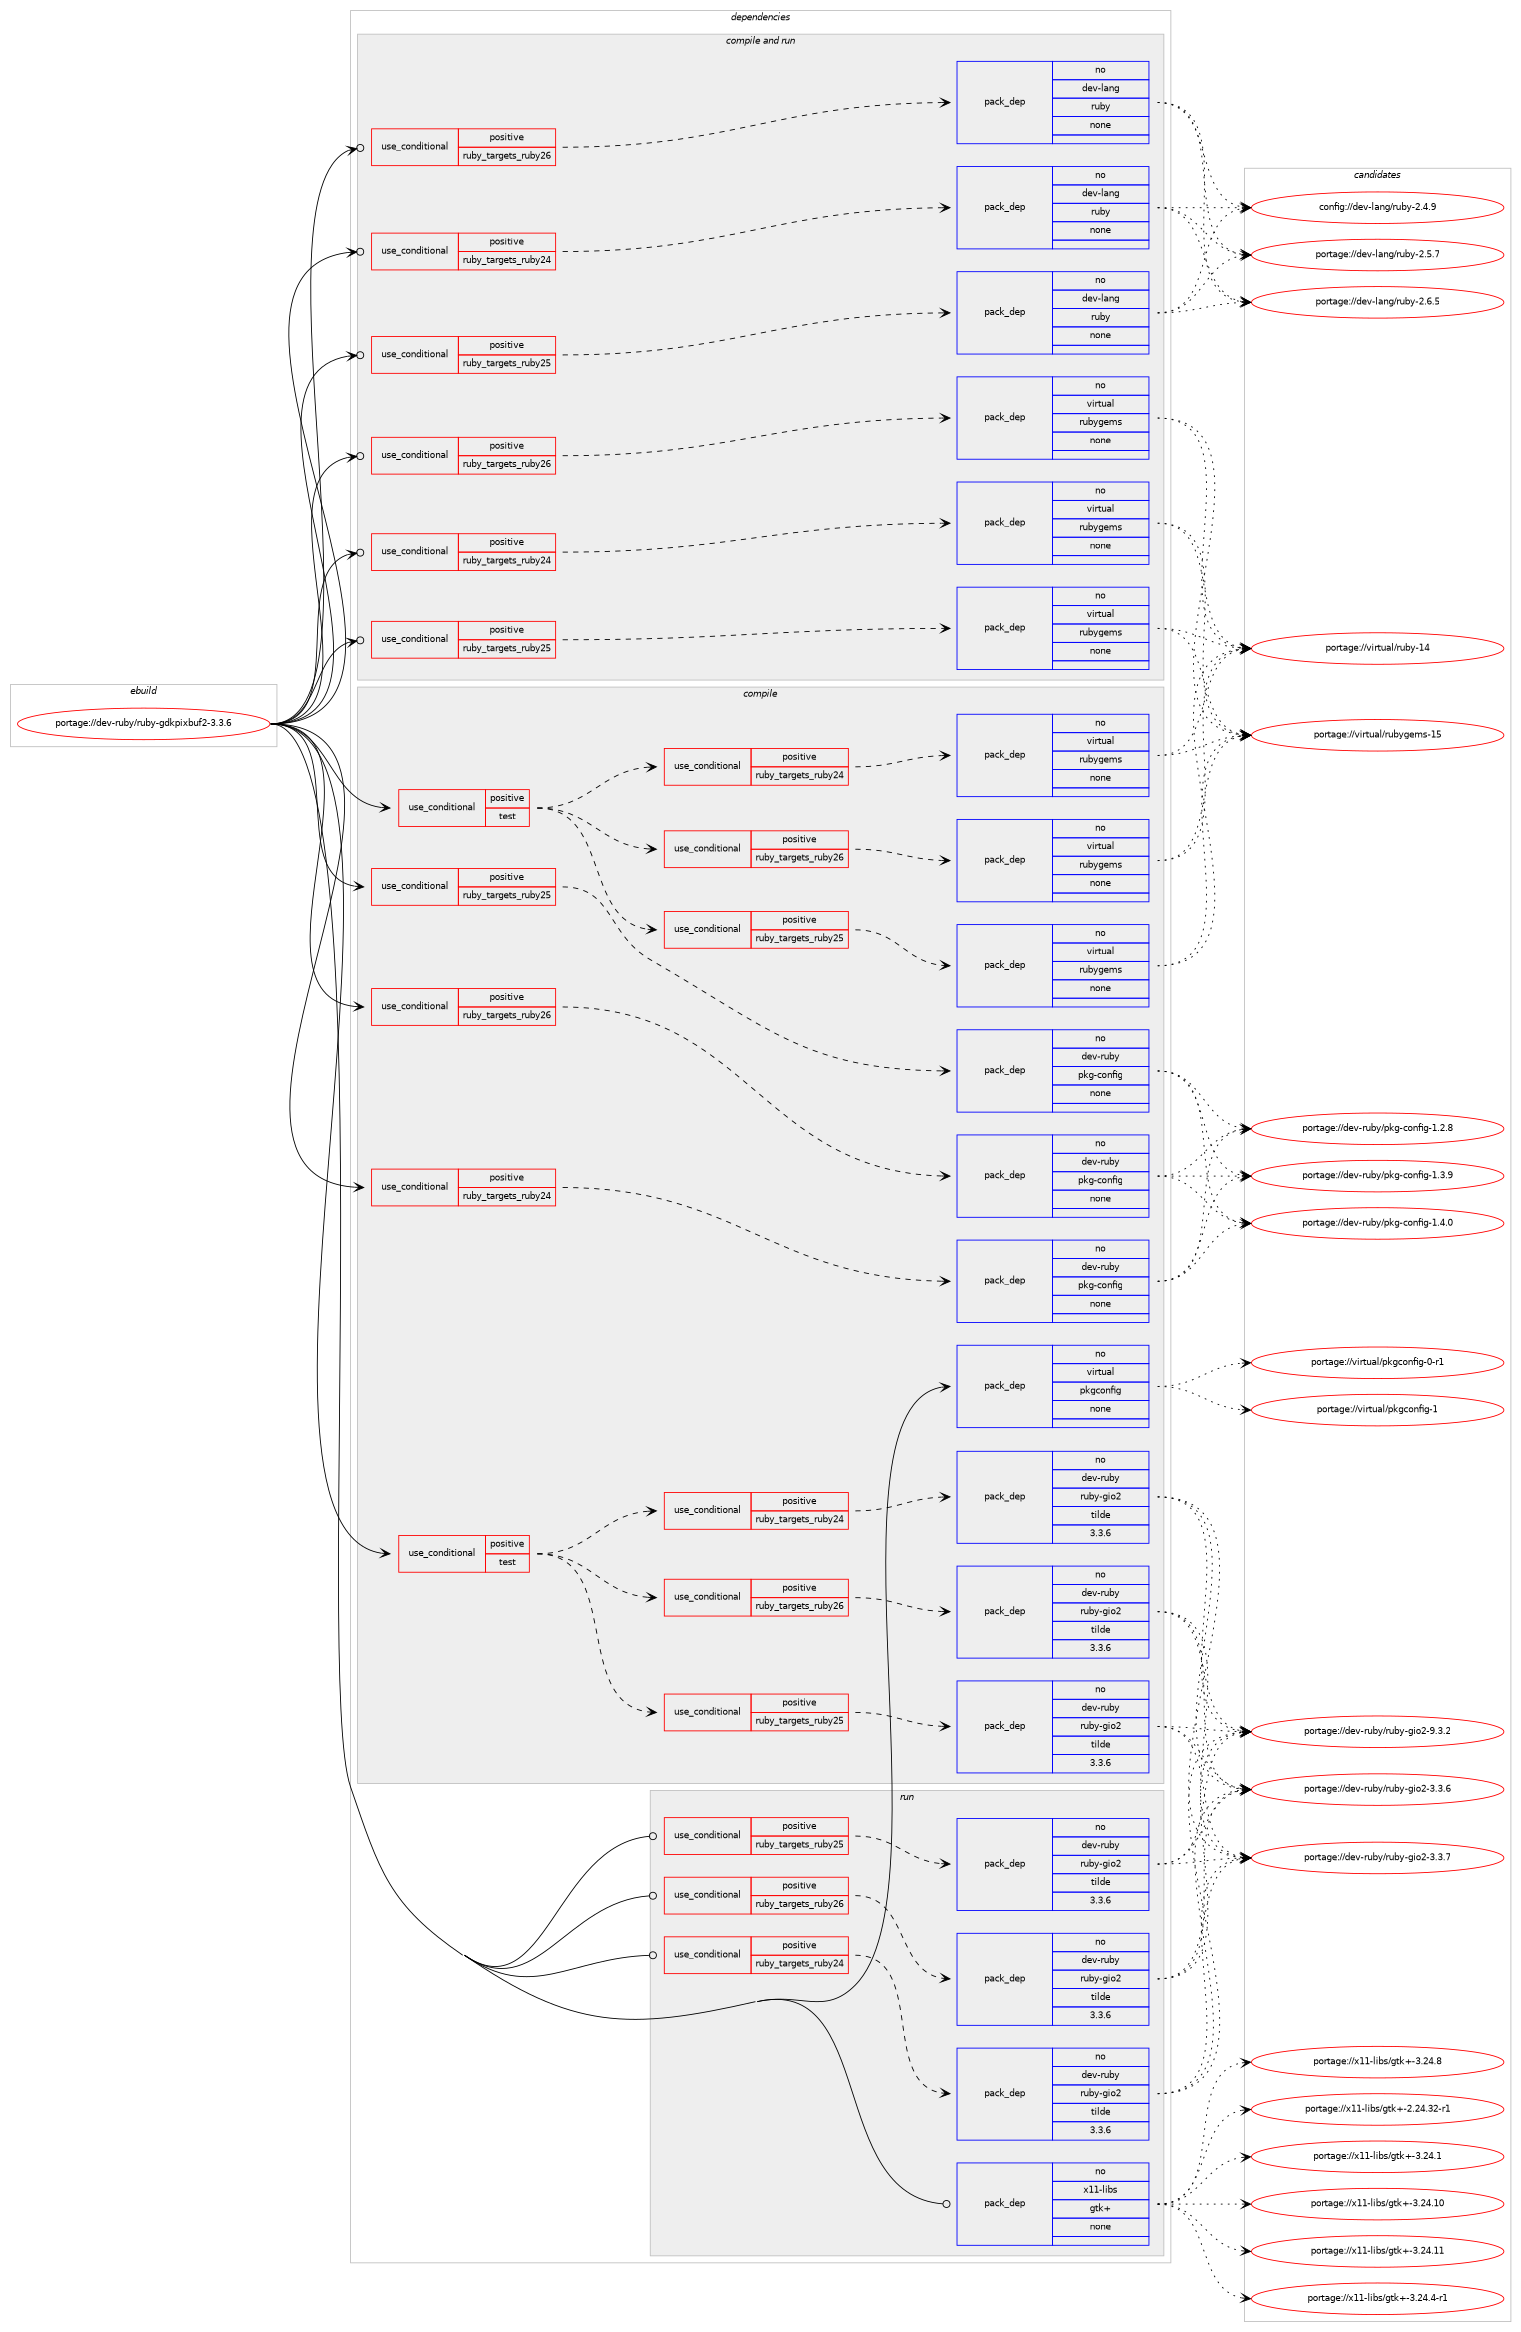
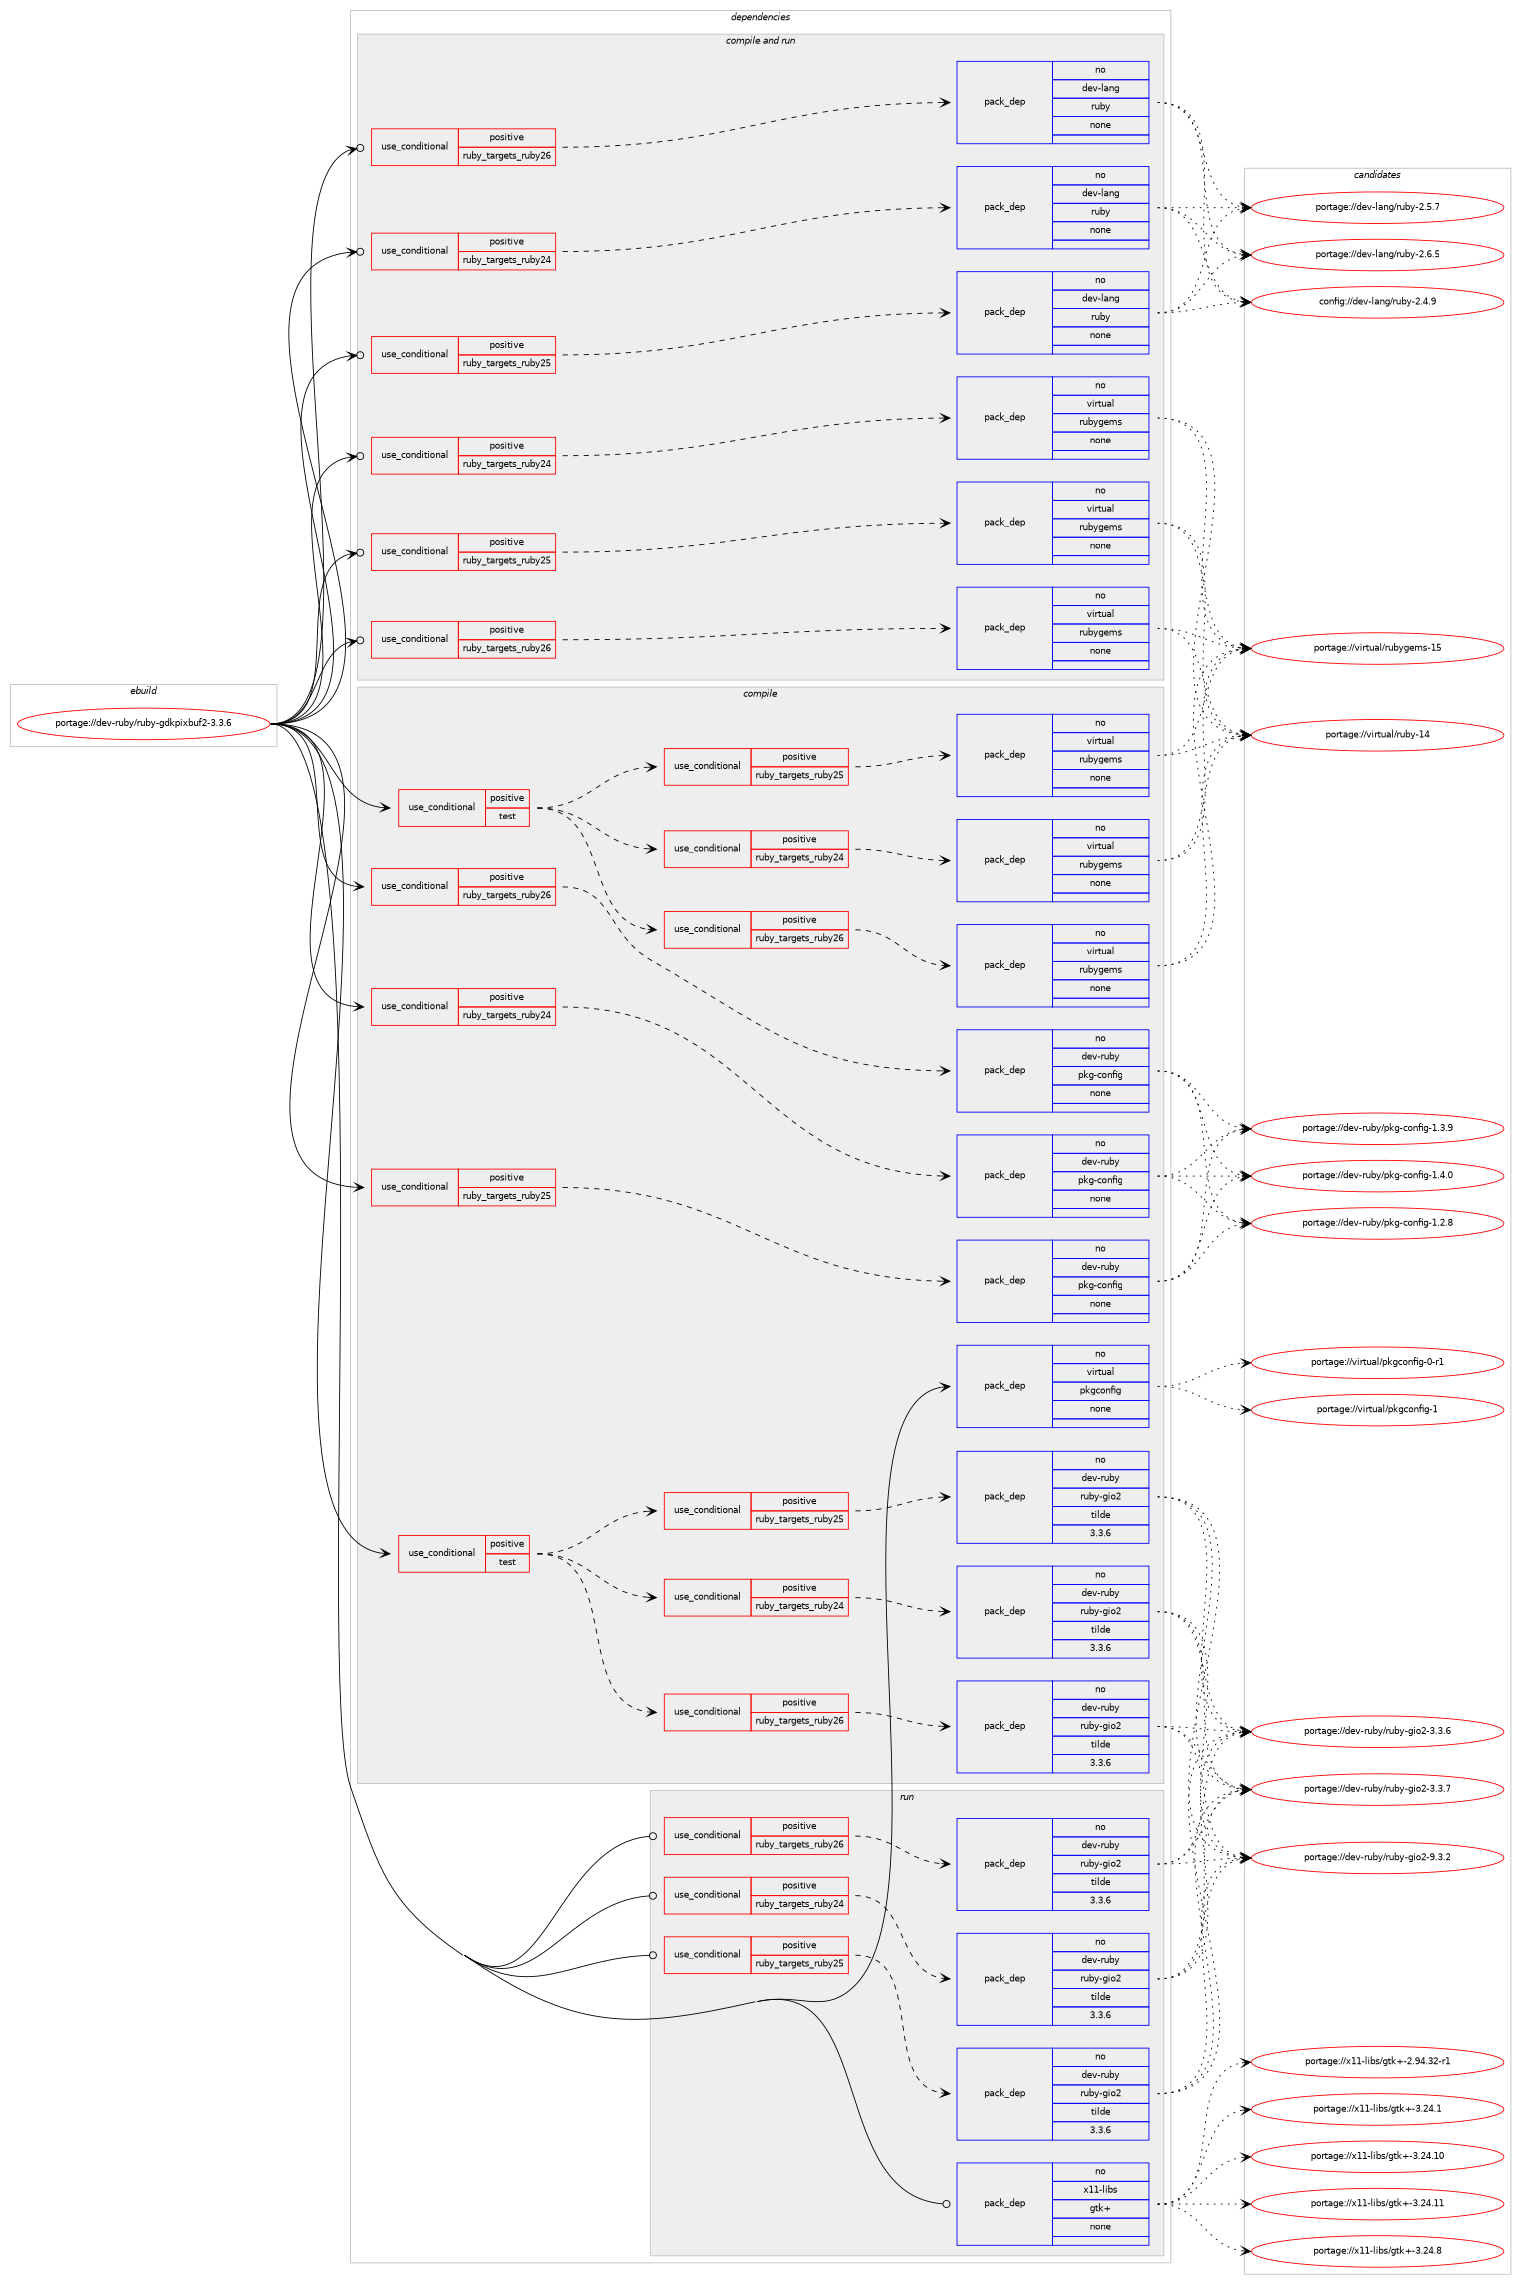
(1378, 2109) -> (1378, 2062)
(1378, 2299) -> none
